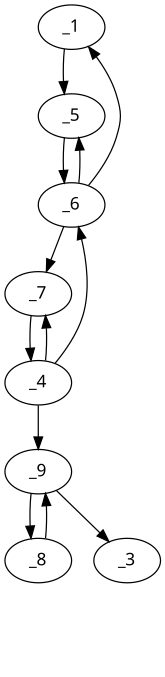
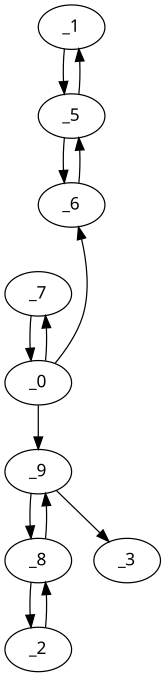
(120, 122) -> (80, 78)
(57, 243) -> none
(38, 383) -> (38, 383)
none -> (38, 649)
